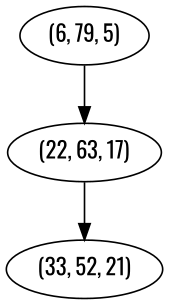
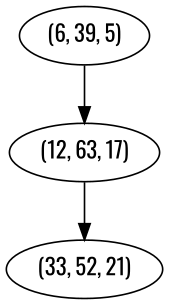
(85, 36) -> (85, 36)
(85, 152) -> (85, 152)
